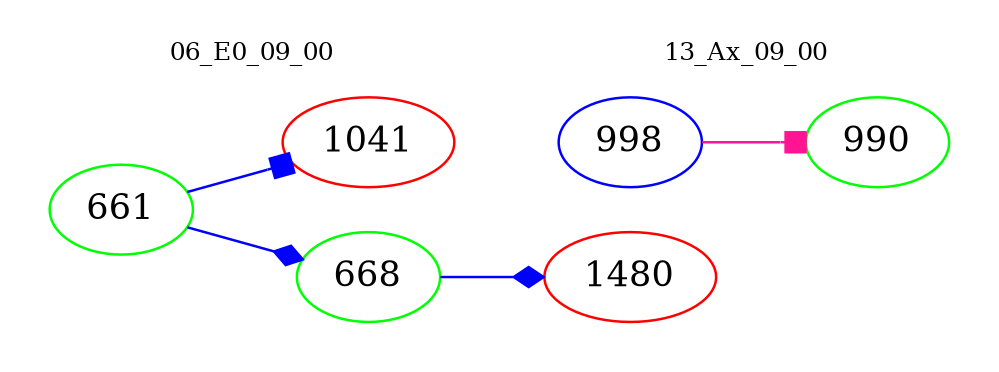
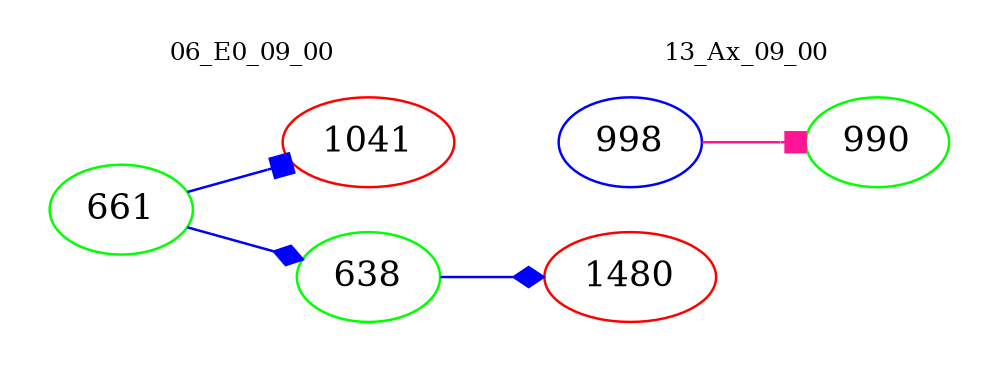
(368, 277) -> (368, 277)
